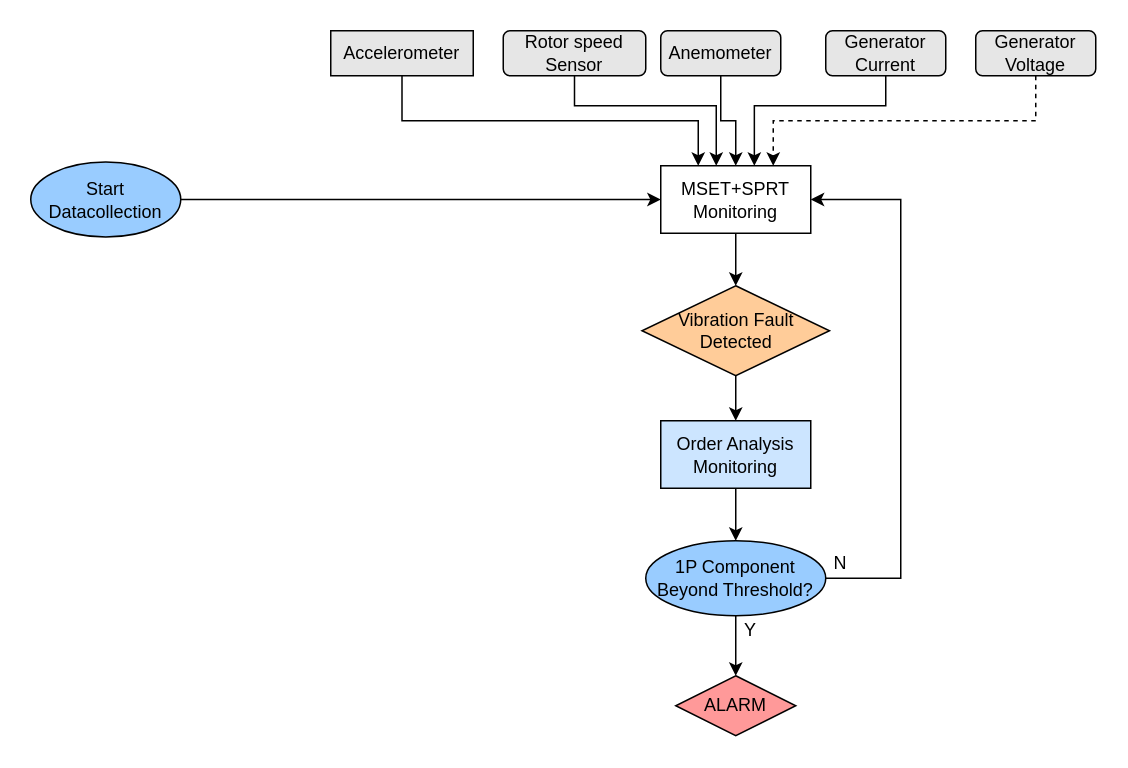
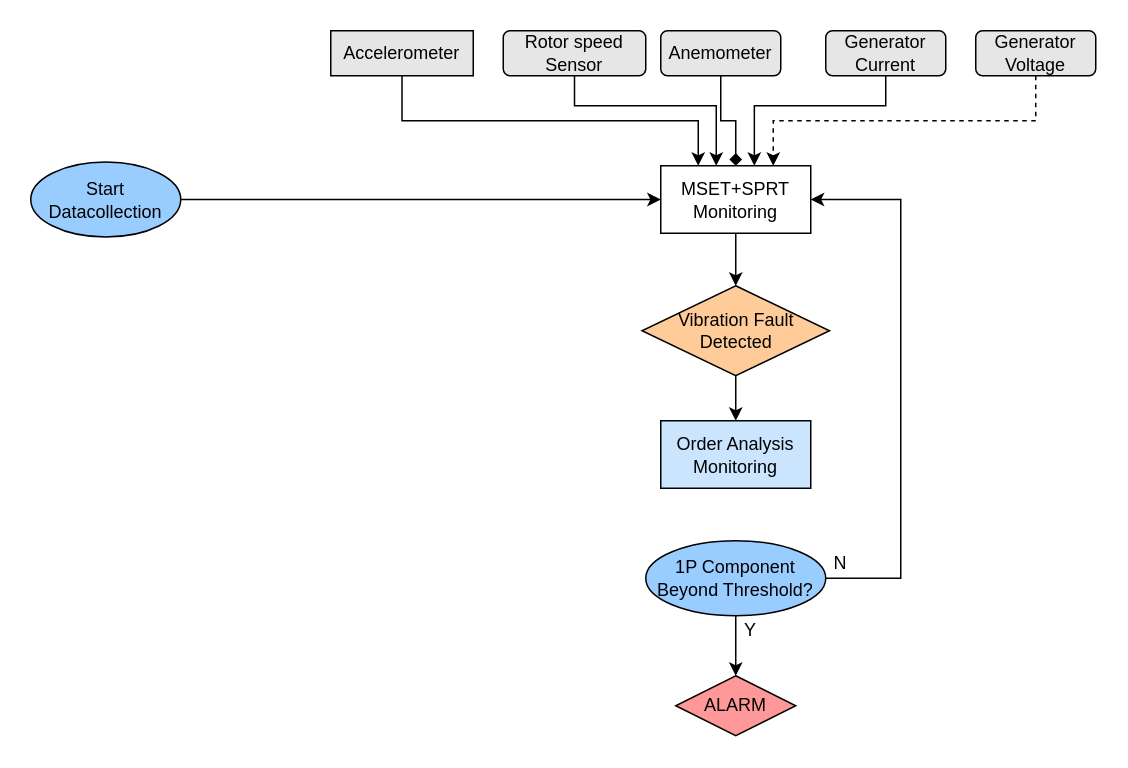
(736, 154) -> (736, 153)
(736, 510) -> none
